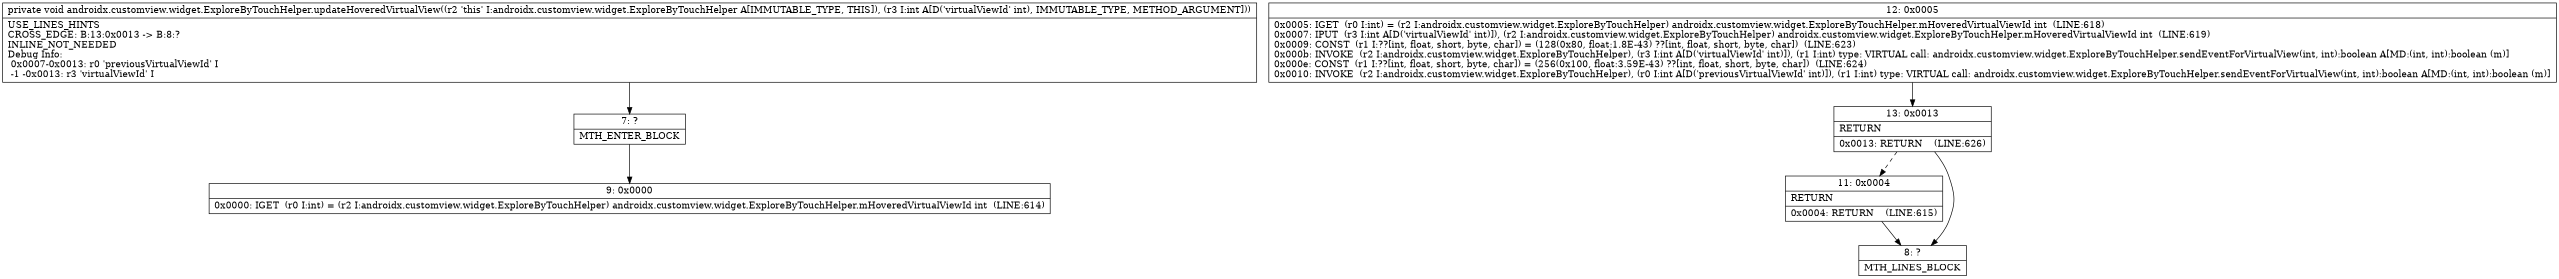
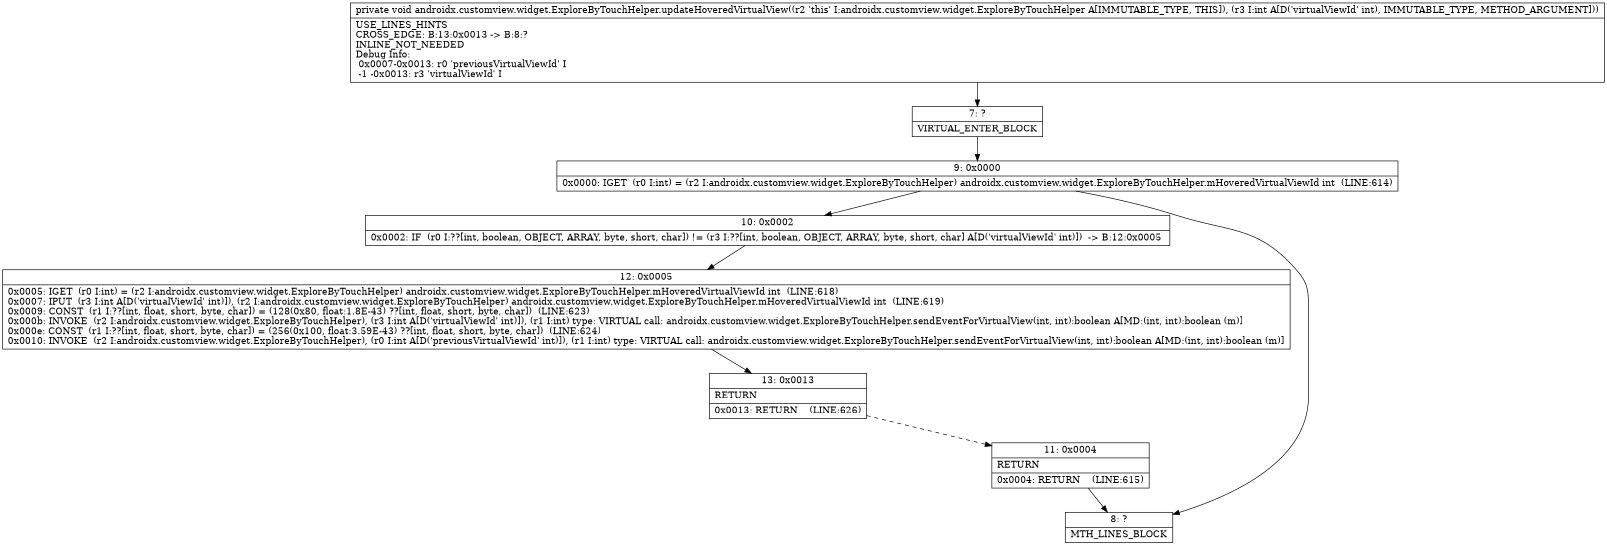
(630, 136) -> (977, 129)
(1954, 196) -> (1308, 305)
none -> (768, 230)
